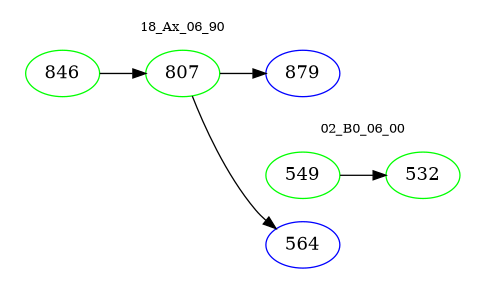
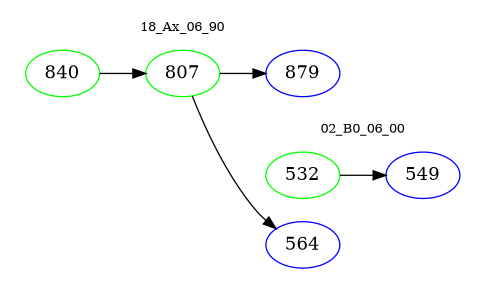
(63, 73) -> (63, 73)
(303, 175) -> (423, 175)
(357, 175) -> (357, 175)
